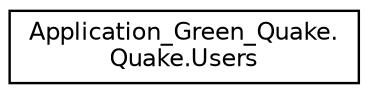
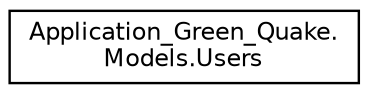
(184, 47) -> (184, 47)
